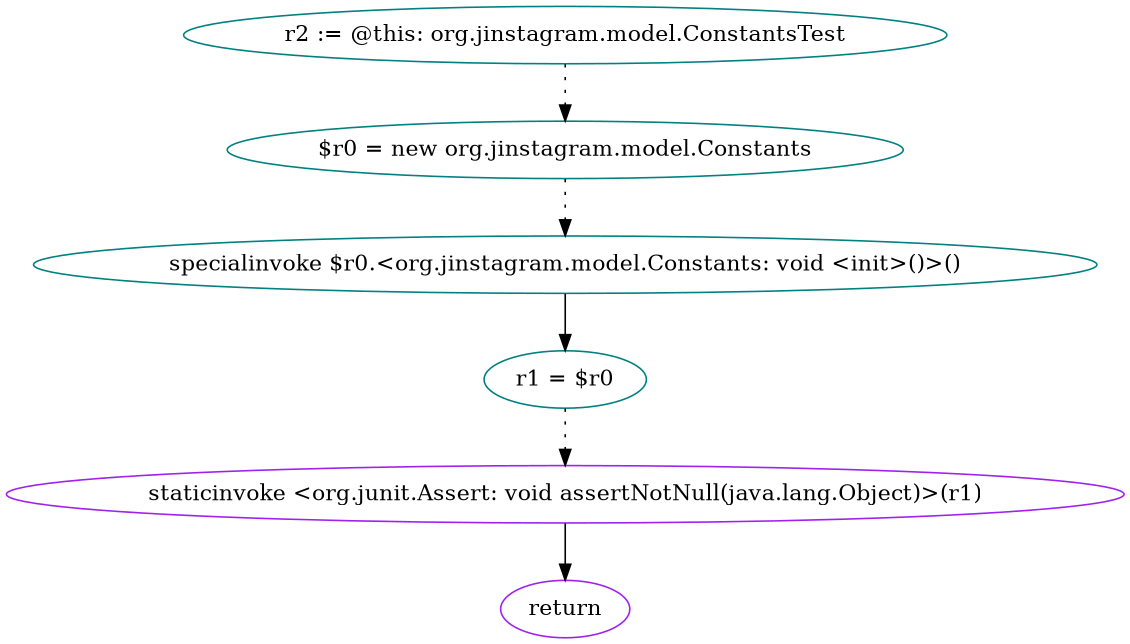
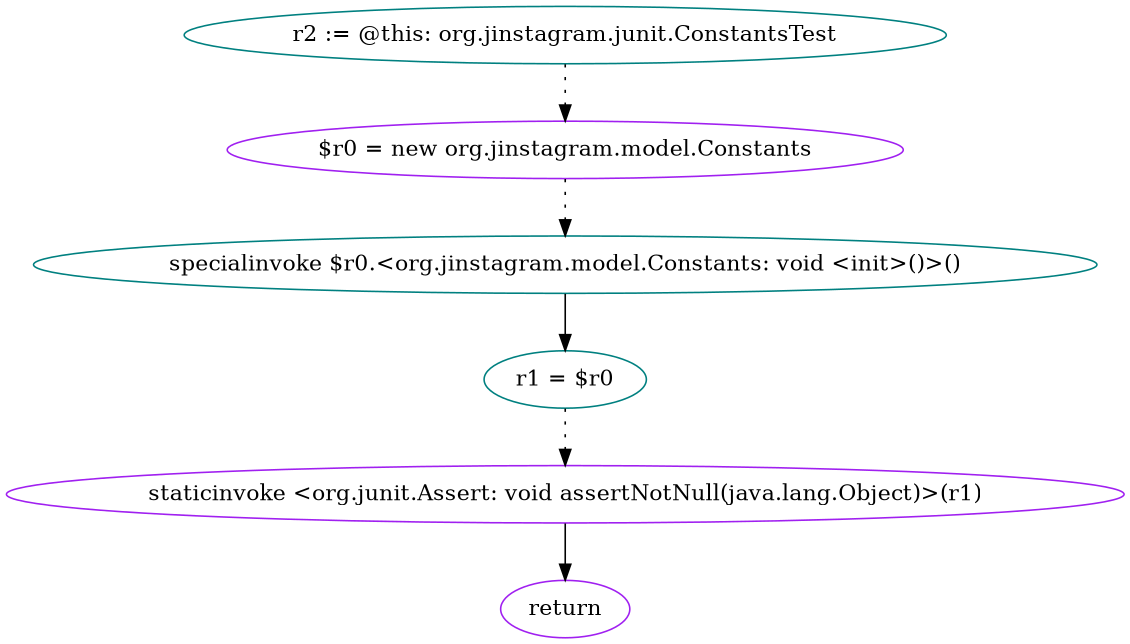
(565, 35) -> (565, 35)
(565, 150) -> (565, 150)
